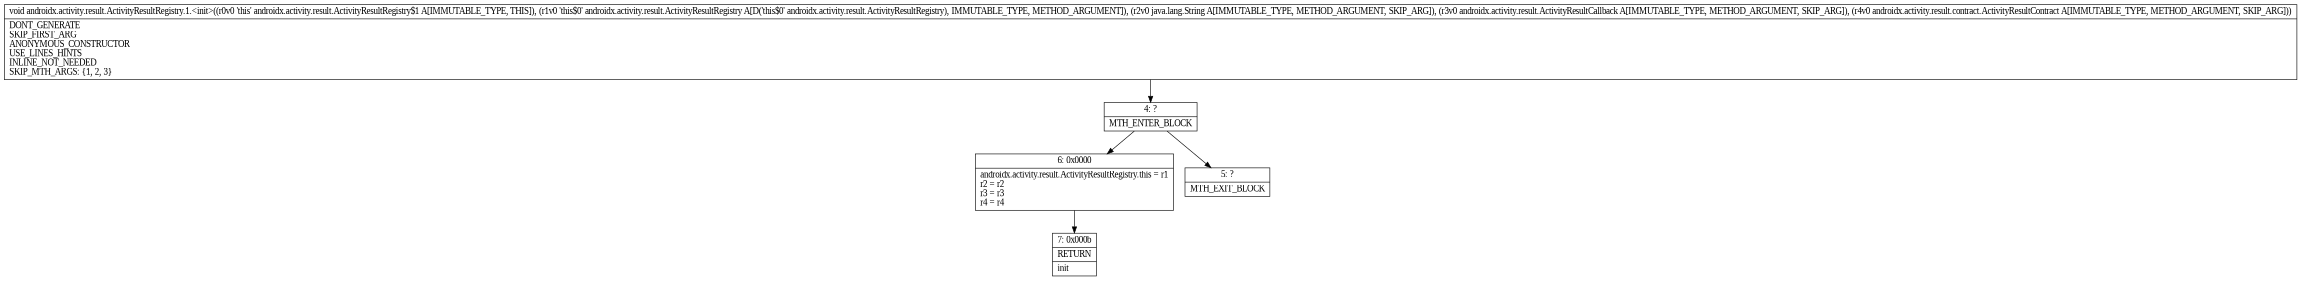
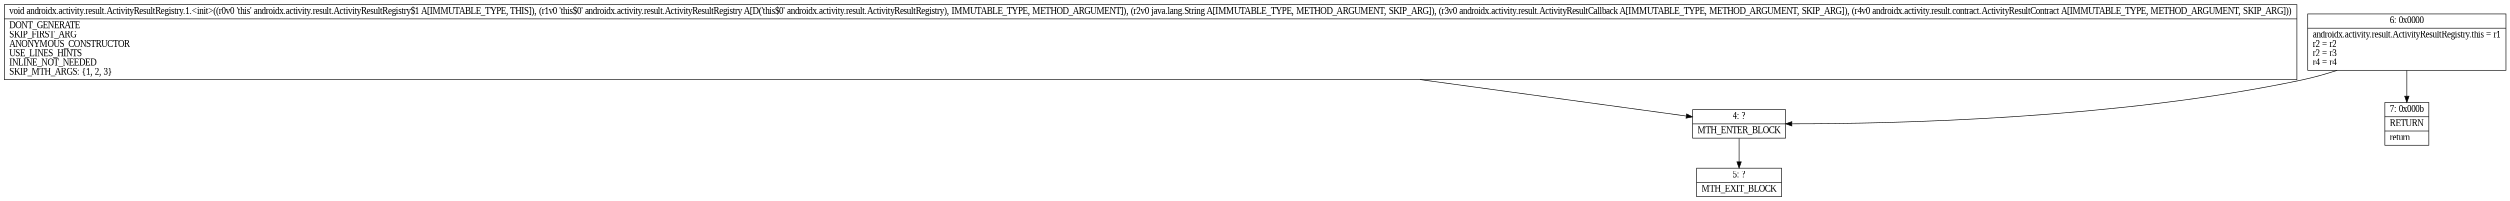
(1123, 140) -> (2066, 113)
(992, 194) -> (2325, 54)
(1063, 269) -> (2400, 138)
